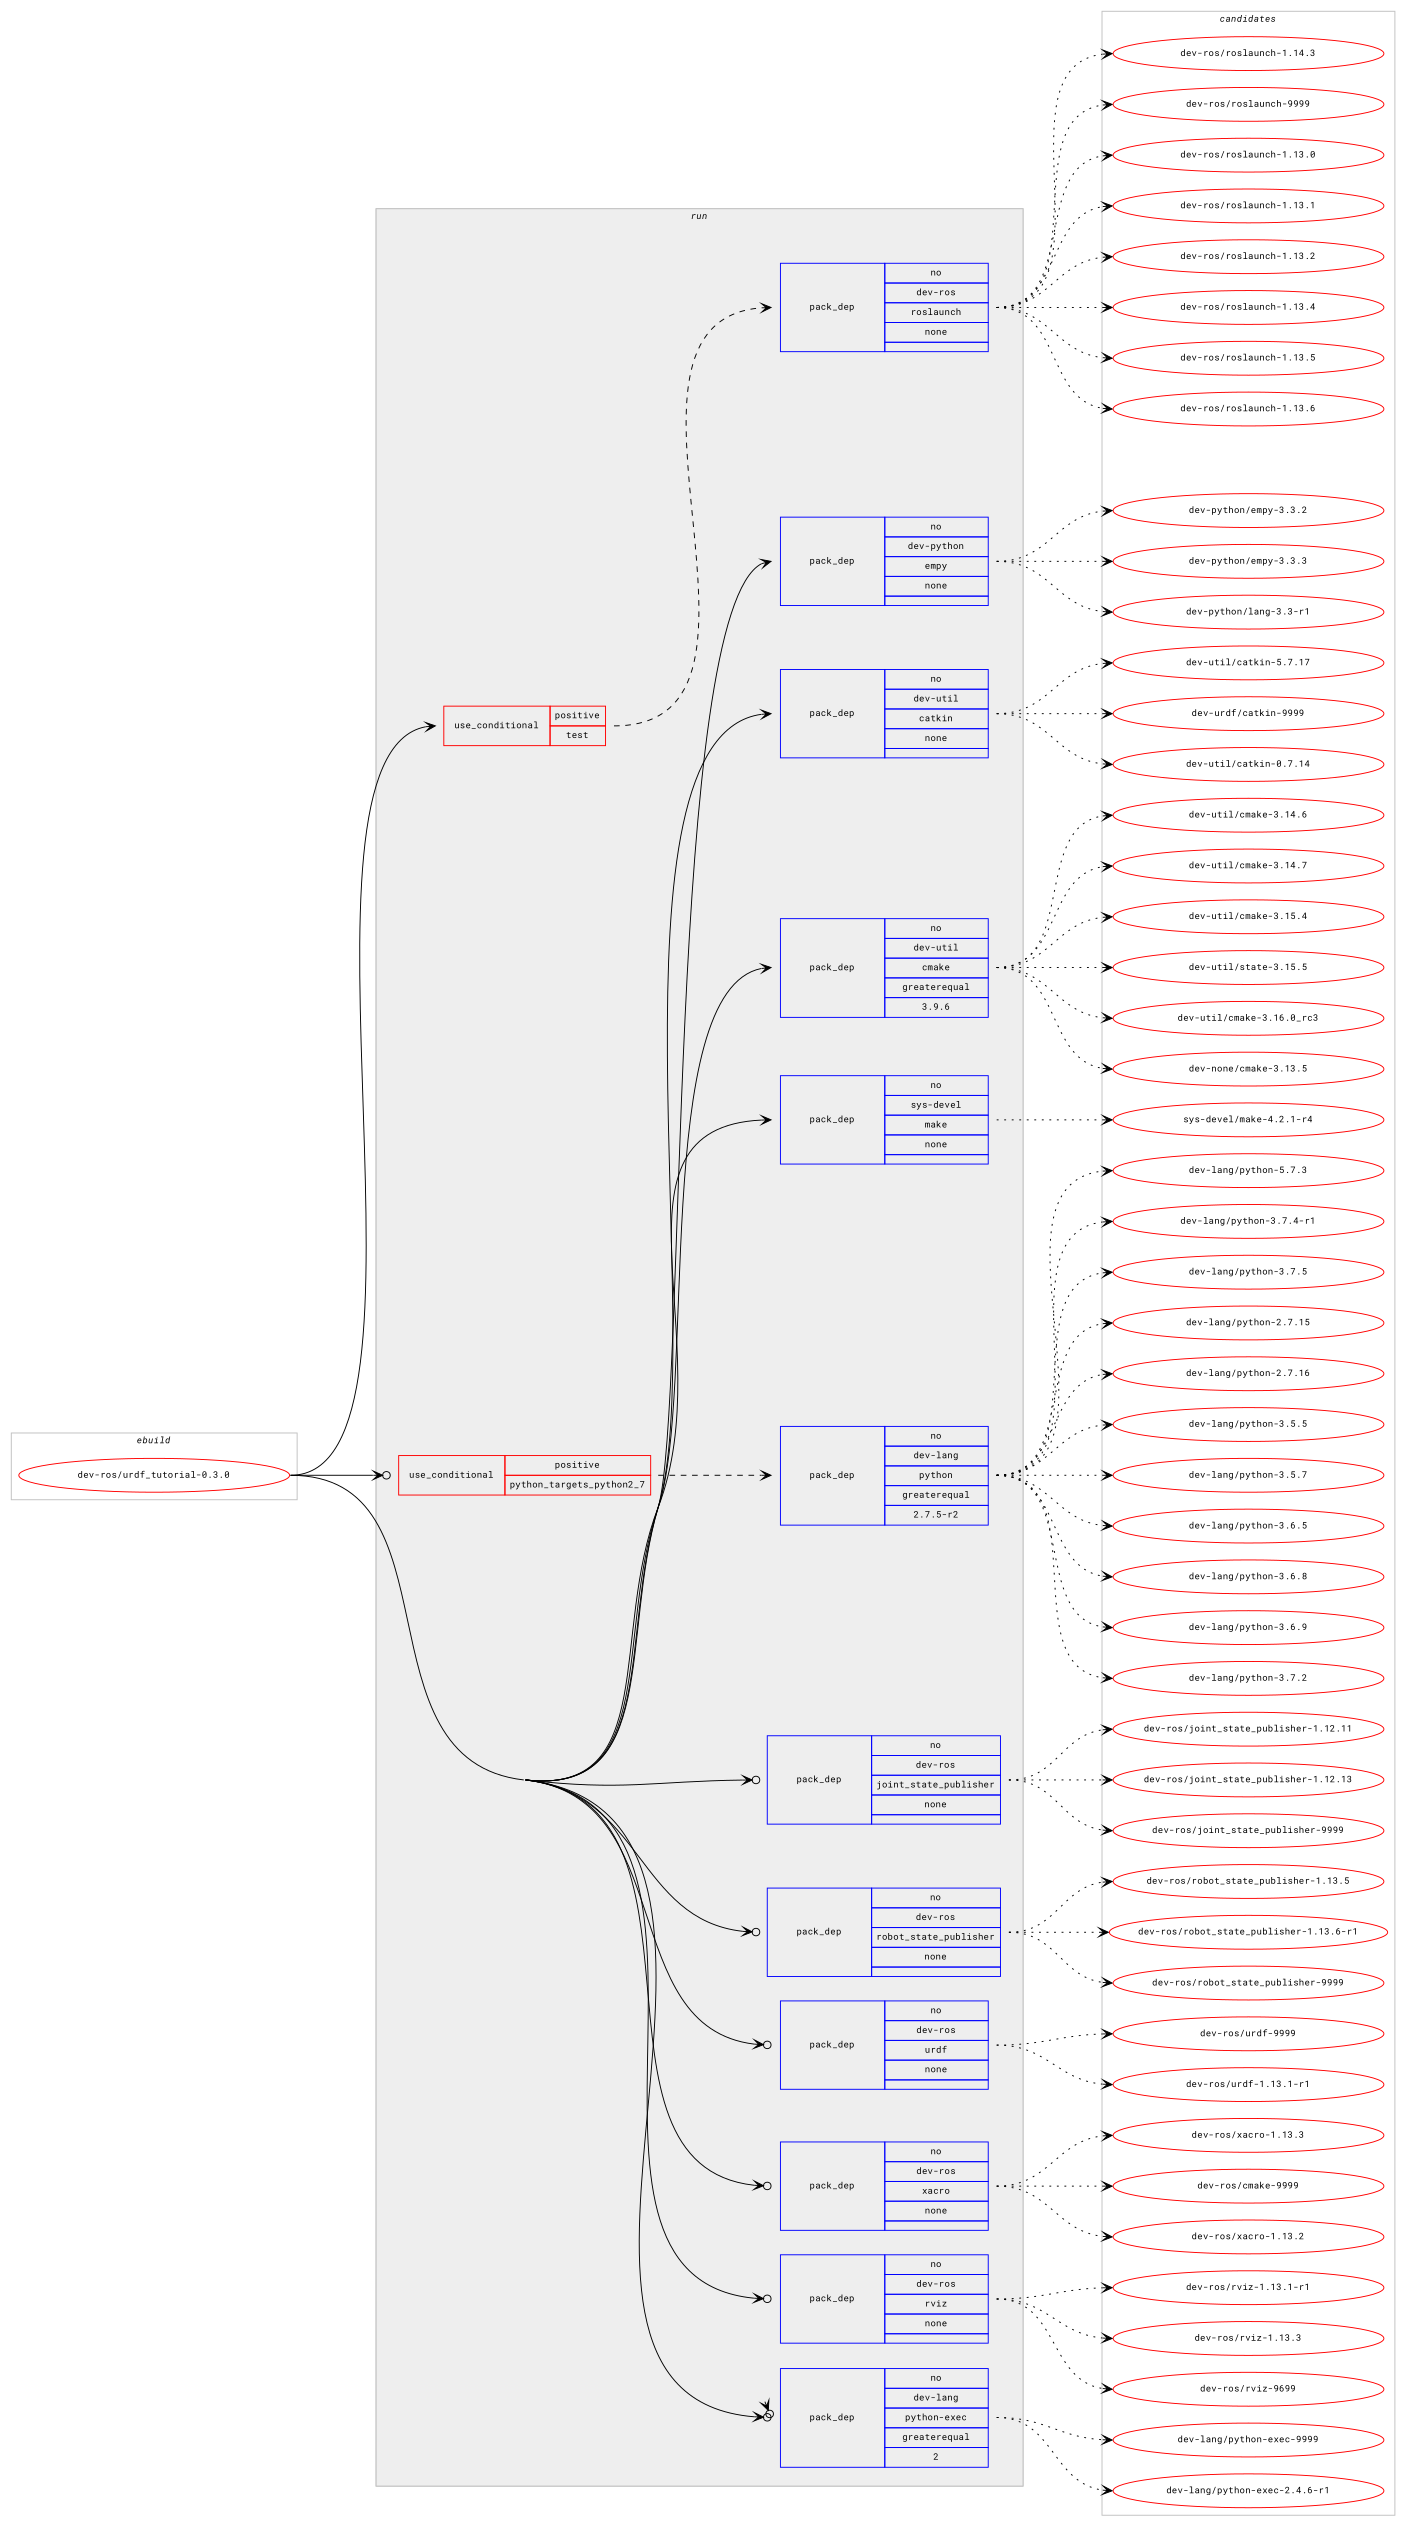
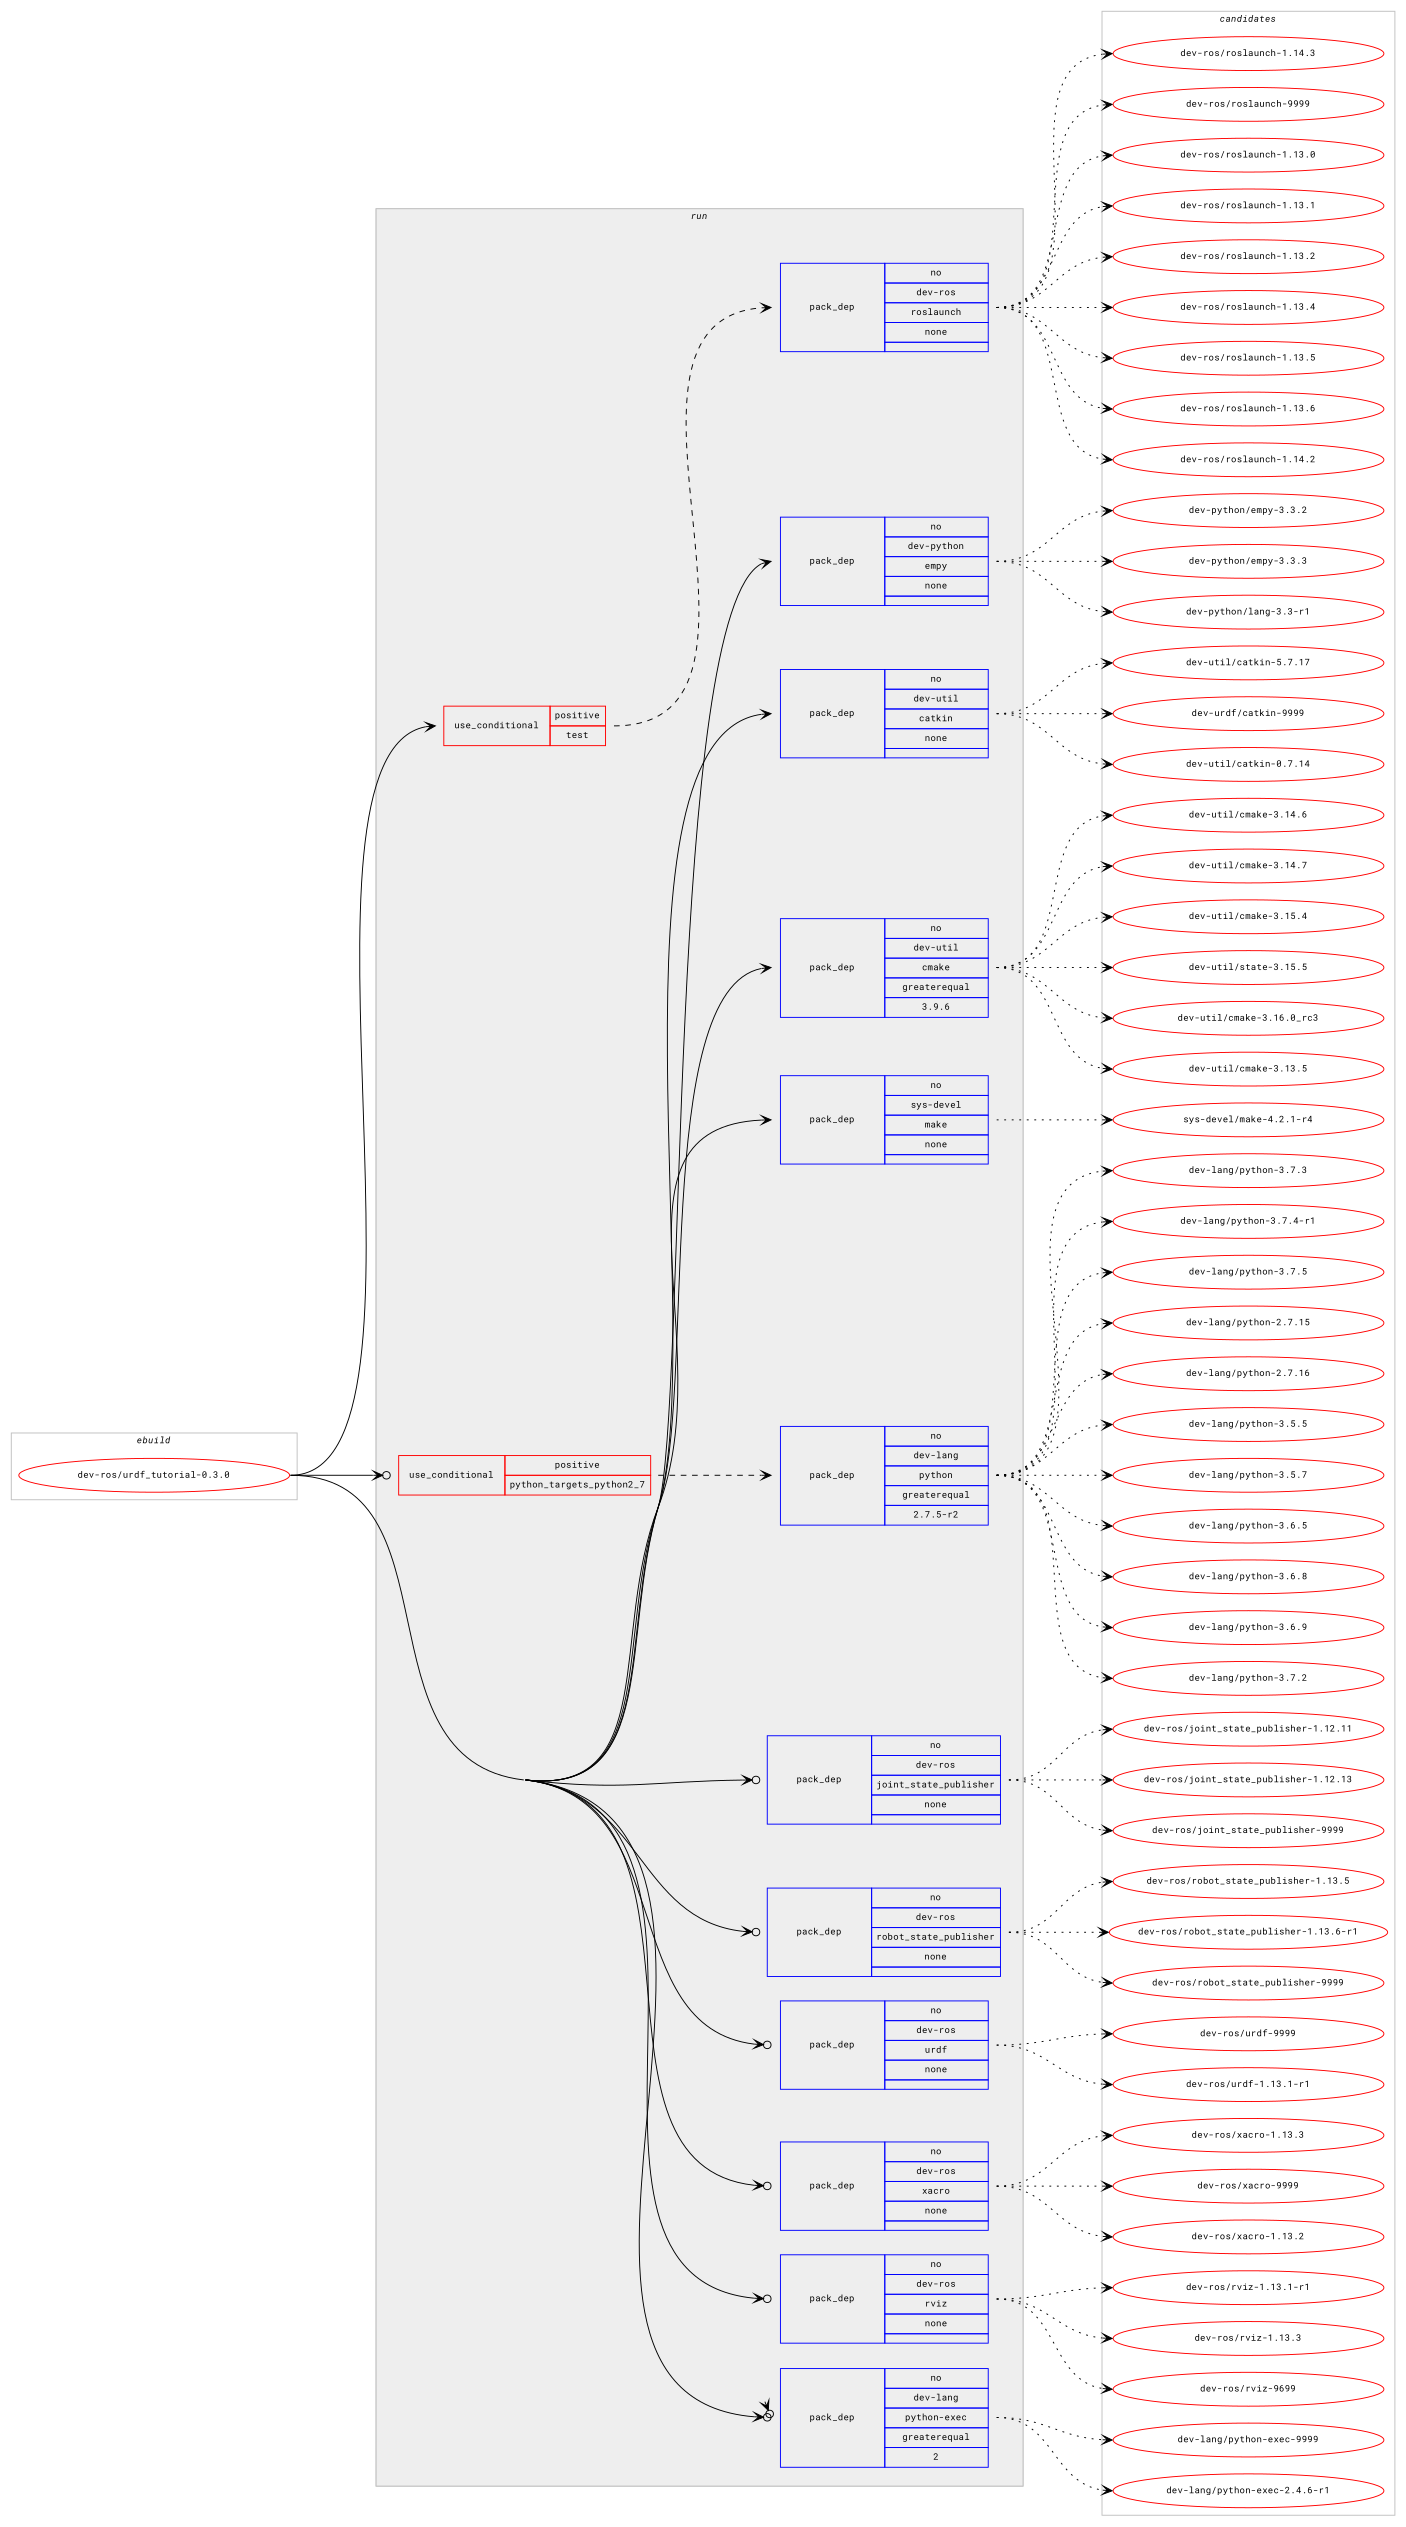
none -> (1249, 460)
(1249, 1069) -> (1249, 1069)
(1249, 1171) -> (1249, 1171)
(1249, 2186) -> (1249, 2186)
